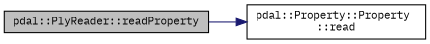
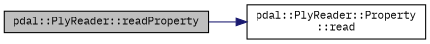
(336, 22) -> (336, 22)
